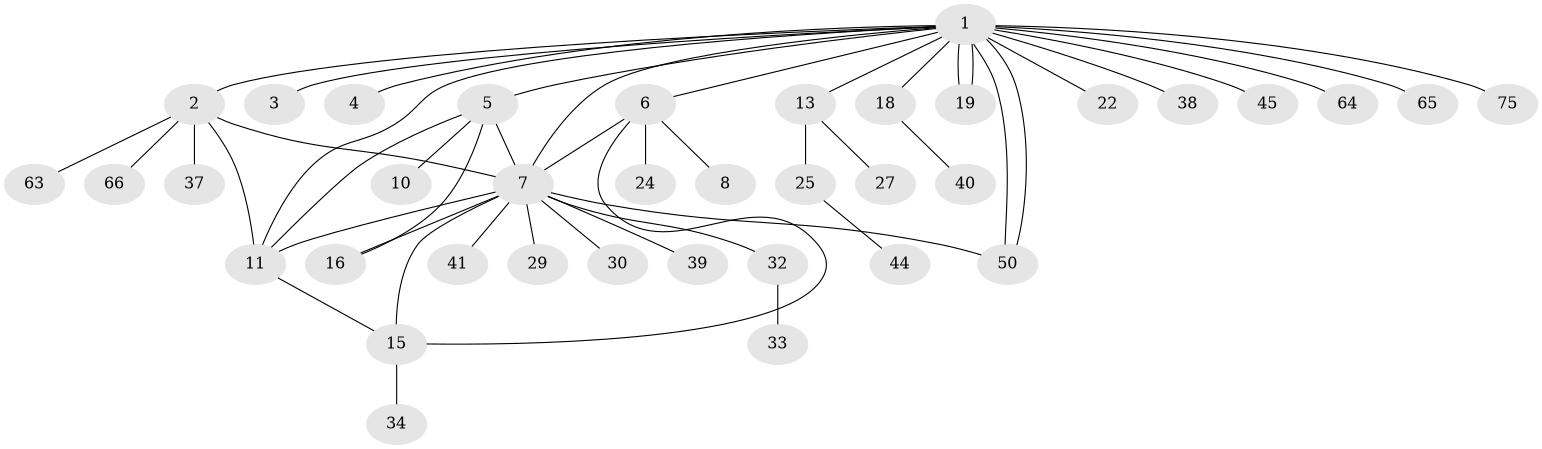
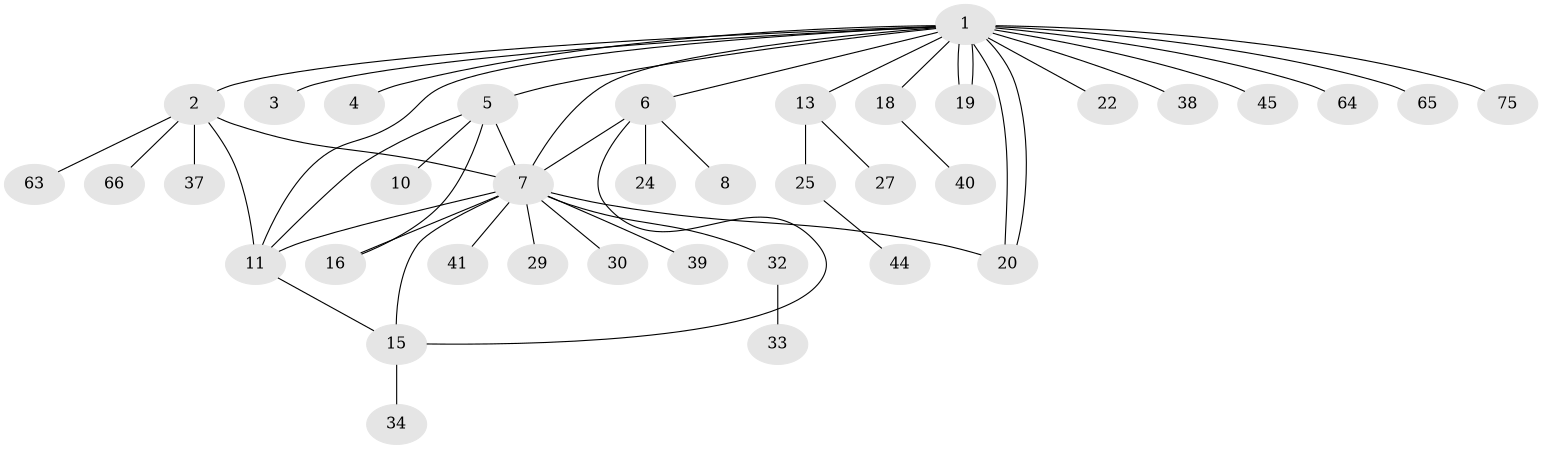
(1008, 264) -> (1008, 264)
